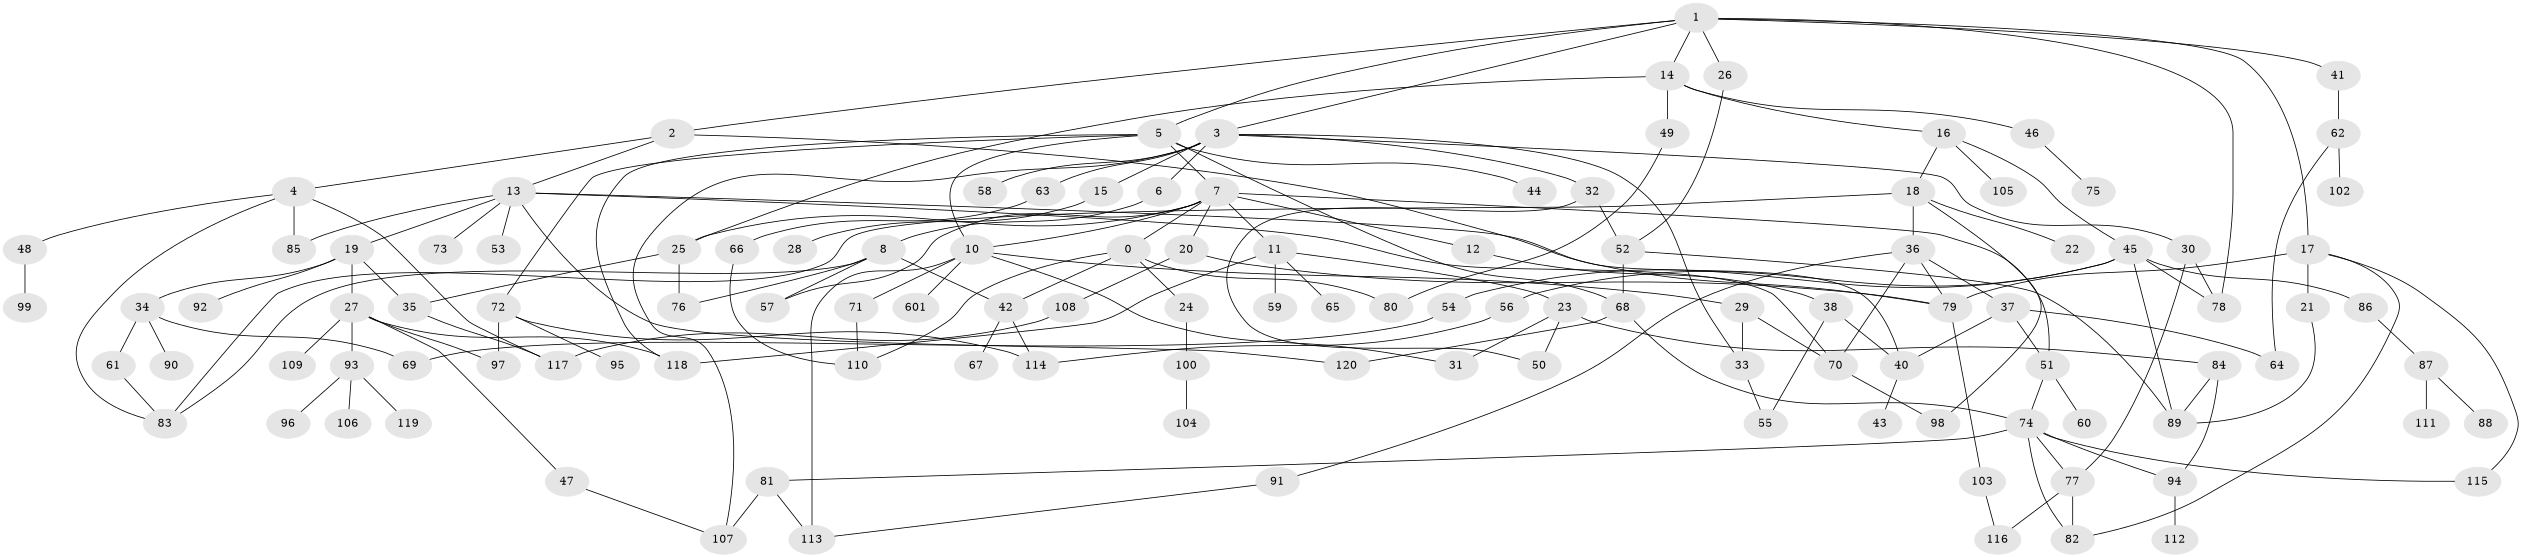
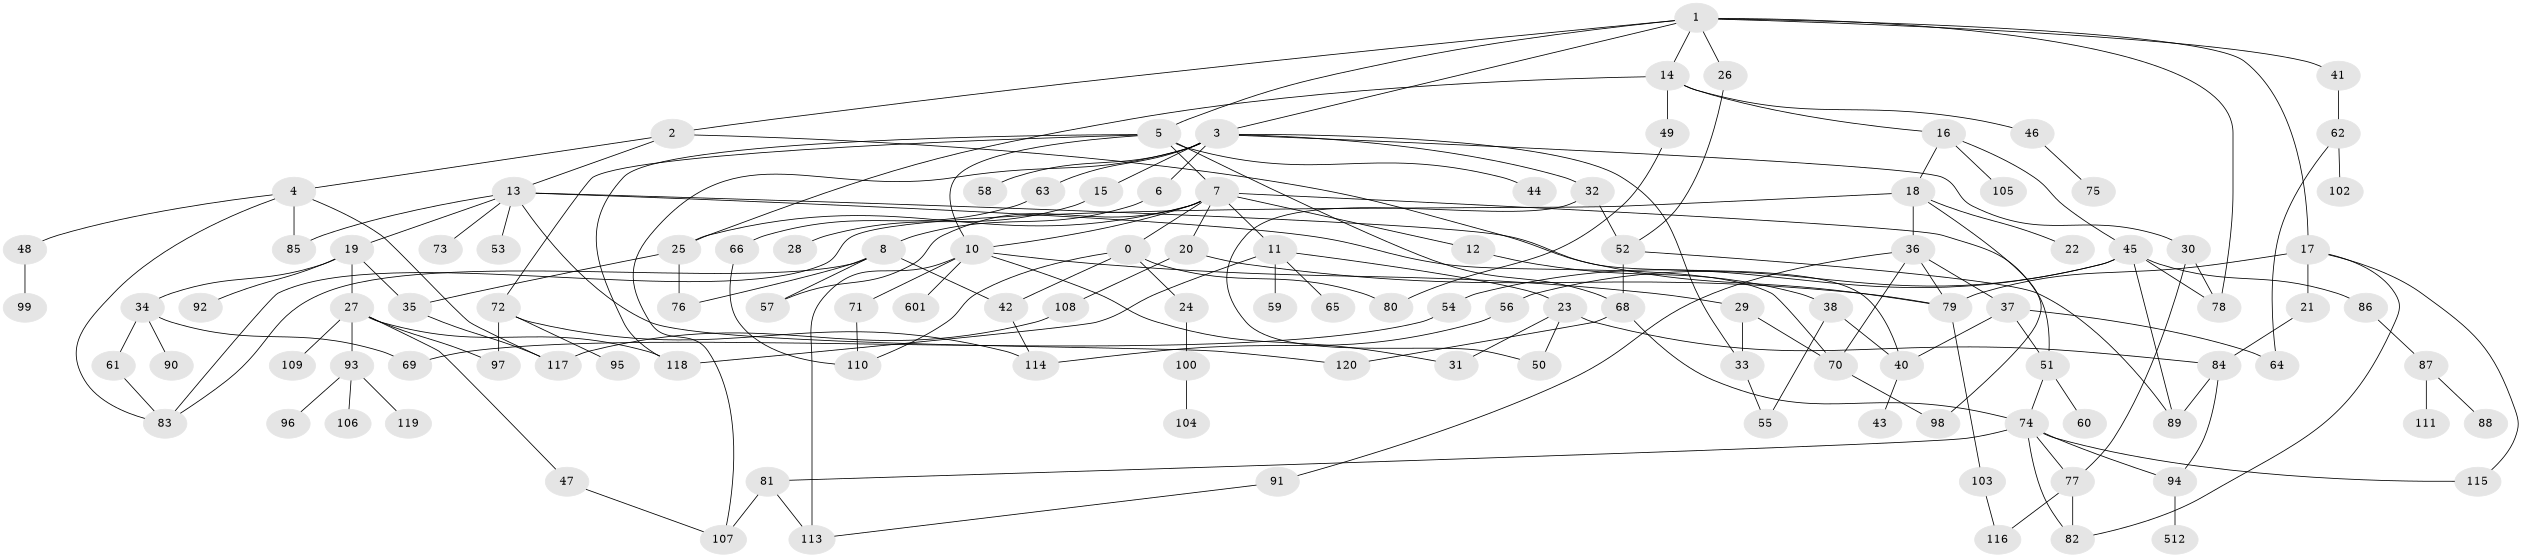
(976, 366) -> none
(2284, 401) -> (2263, 337)
(2175, 540) -> (2175, 540)
